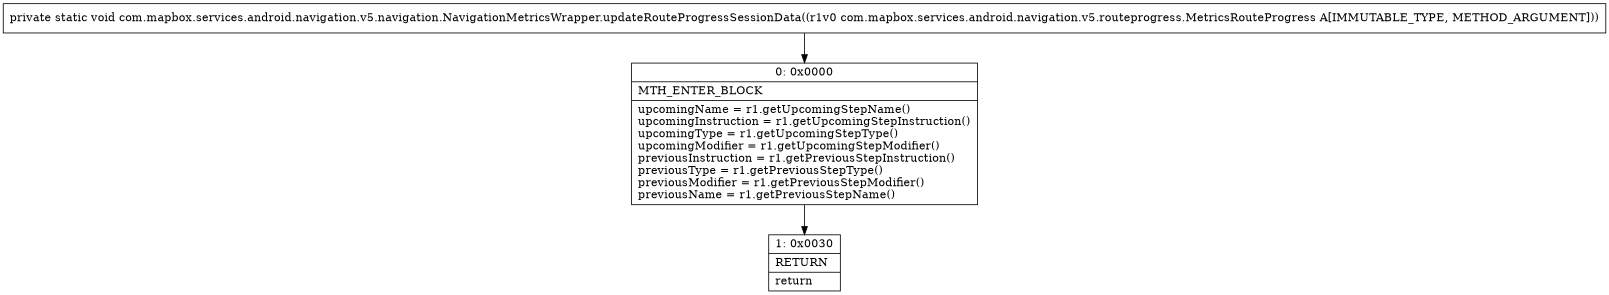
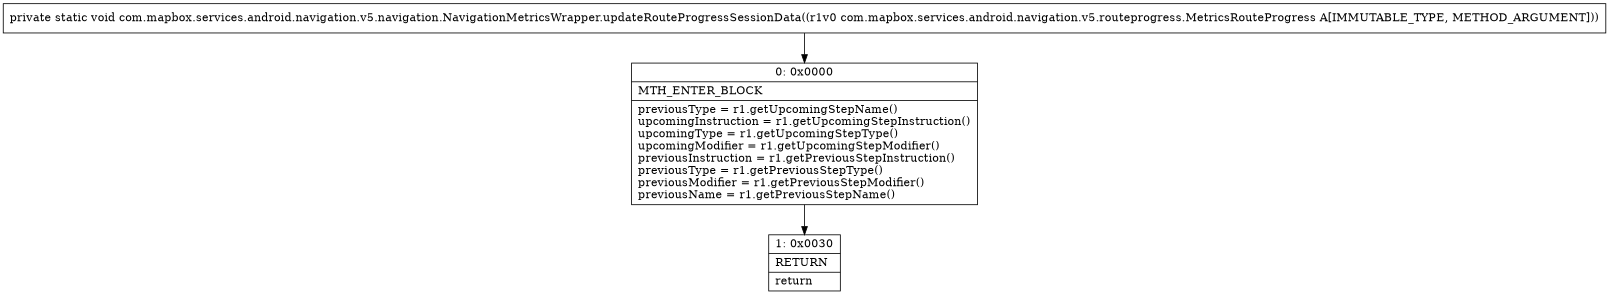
(774, 109) -> (768, 109)
